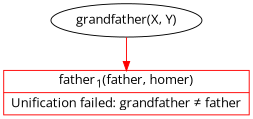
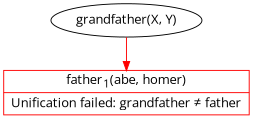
(148, 80) -> (148, 80)
